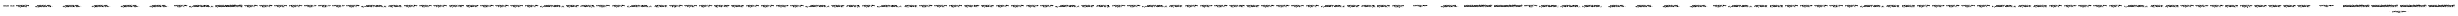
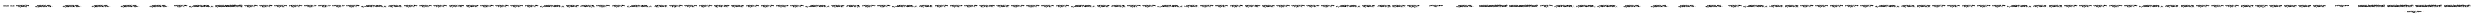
none -> (869, 6)
